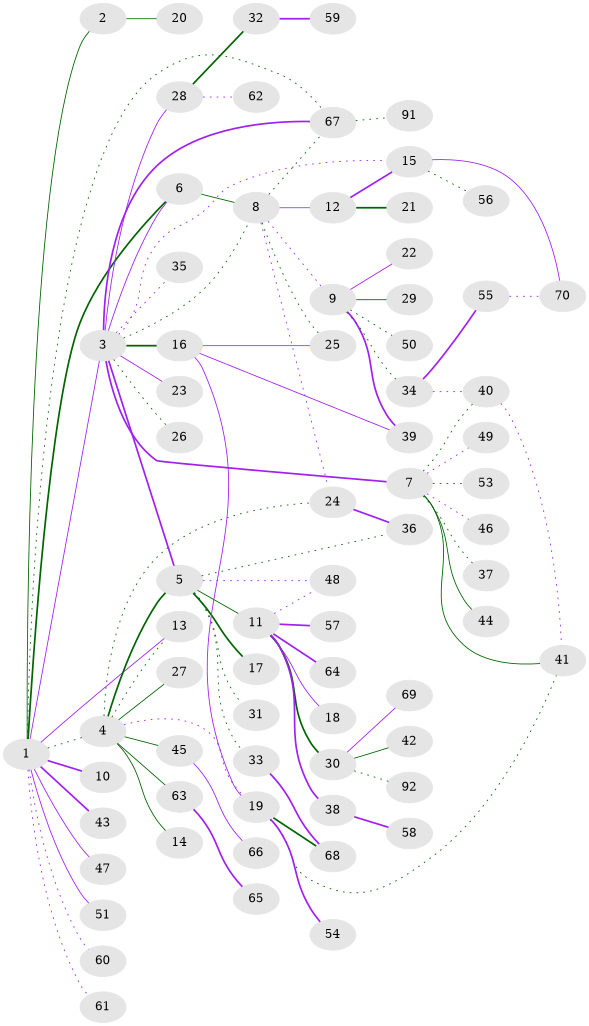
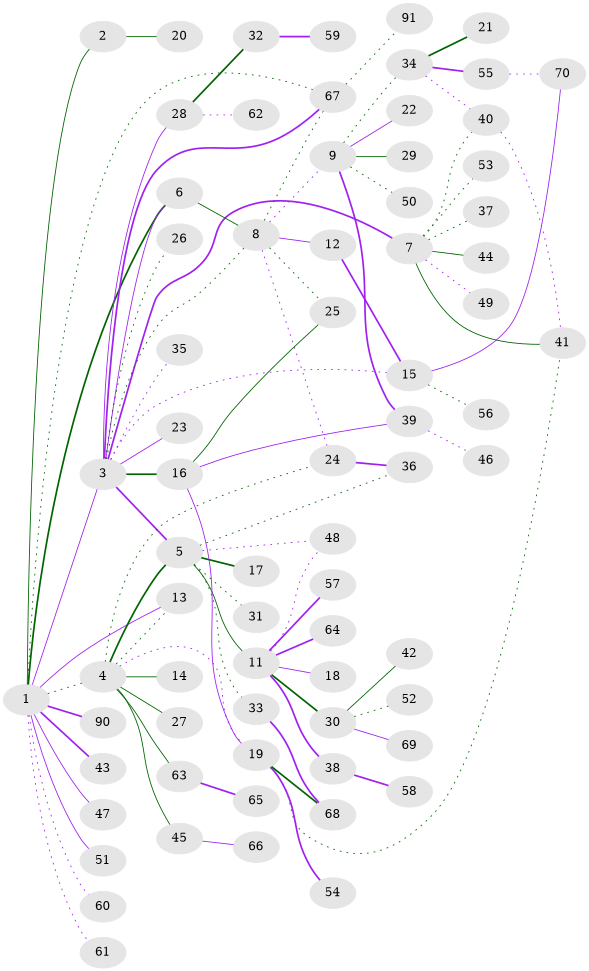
(371, 208) -> (448, 46)
(256, 346) -> (252, 389)
(448, 507) -> (448, 441)
(103, 777) -> (103, 723)
(410, 788) -> (410, 700)
